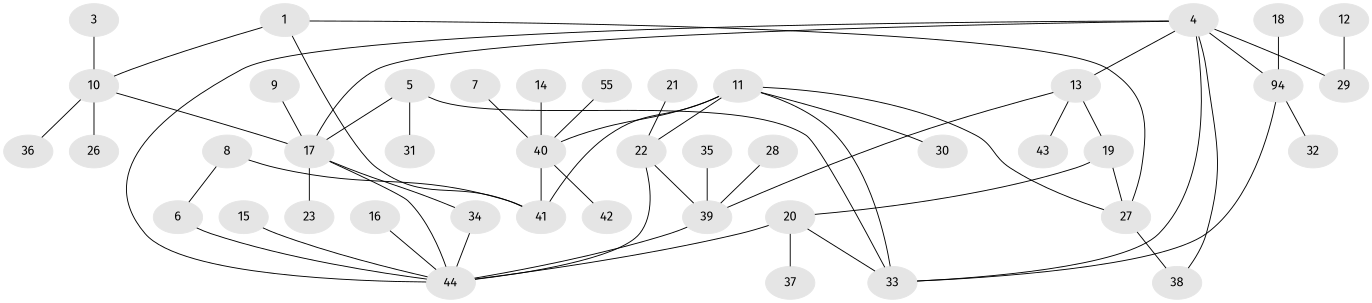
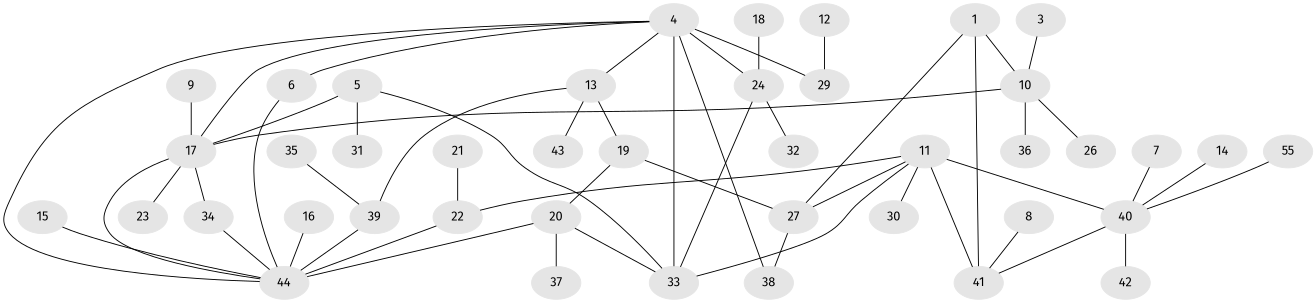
(1278, 86) -> (759, 86)
(773, 151) -> none
(203, 184) -> (478, 38)
(674, 184) -> none
